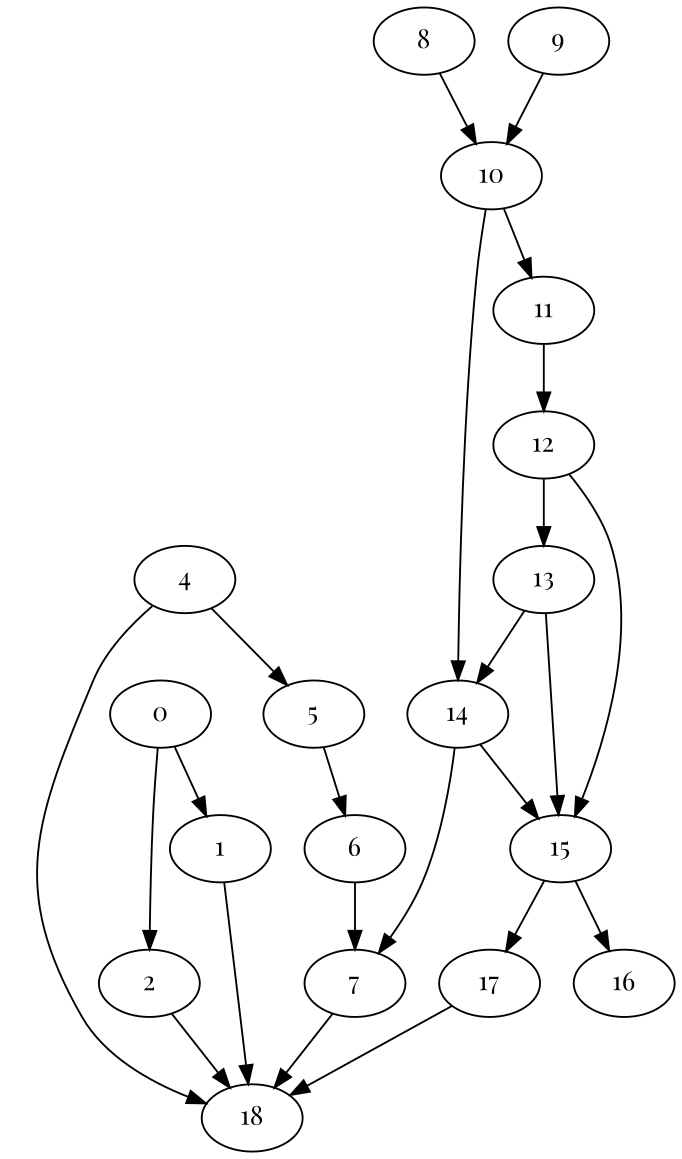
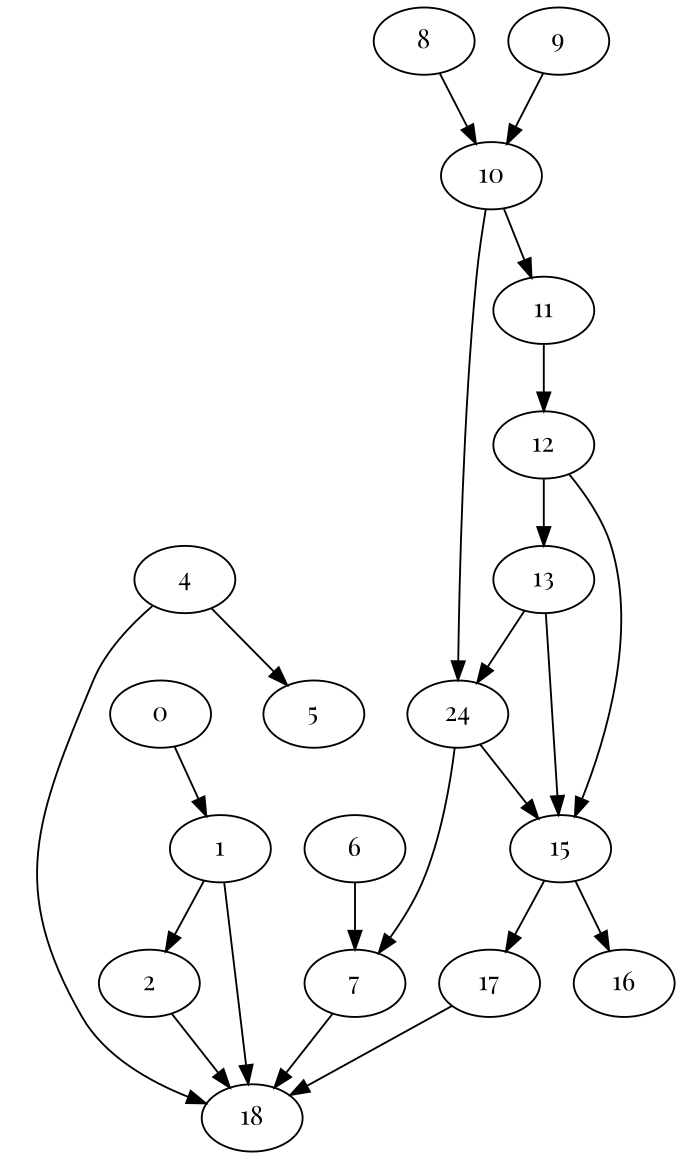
(458, 714) -> (458, 714)
(332, 773) -> none
(152, 839) -> (189, 908)
